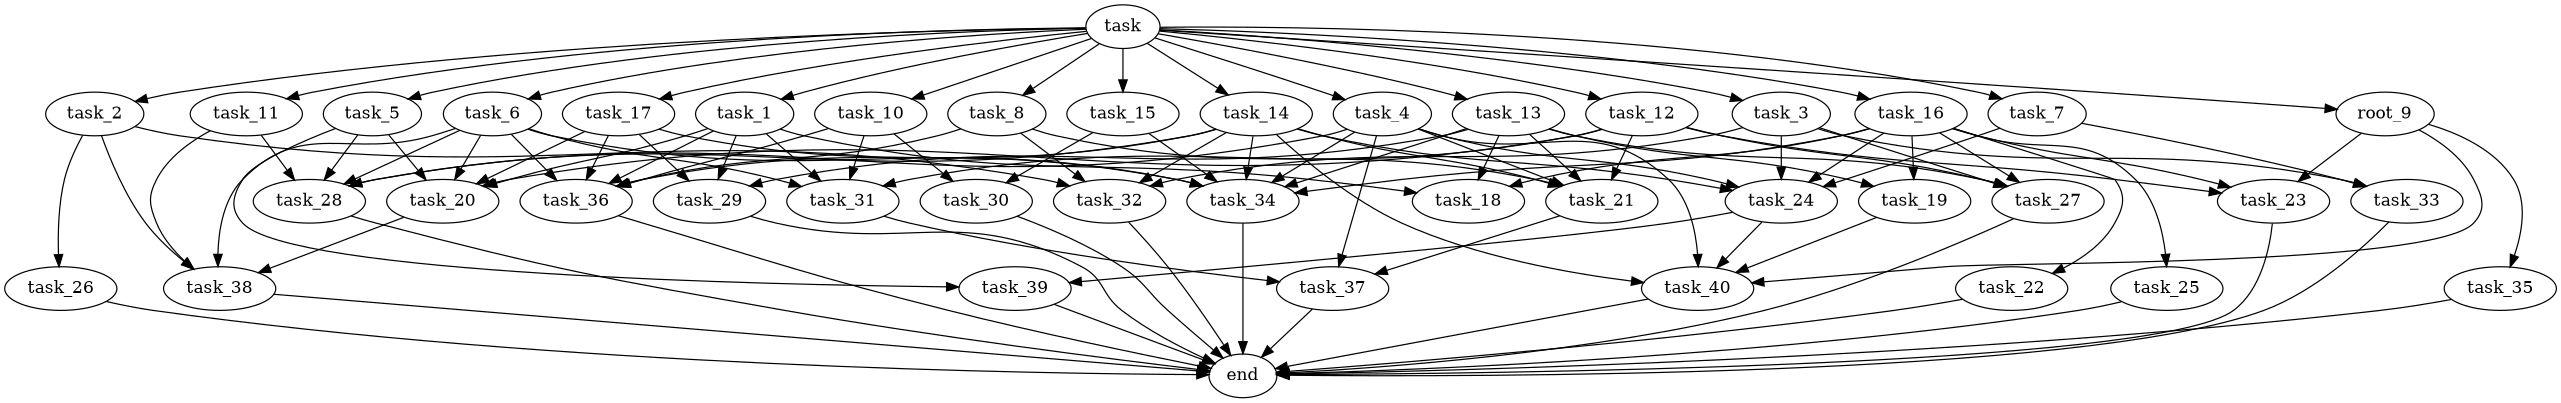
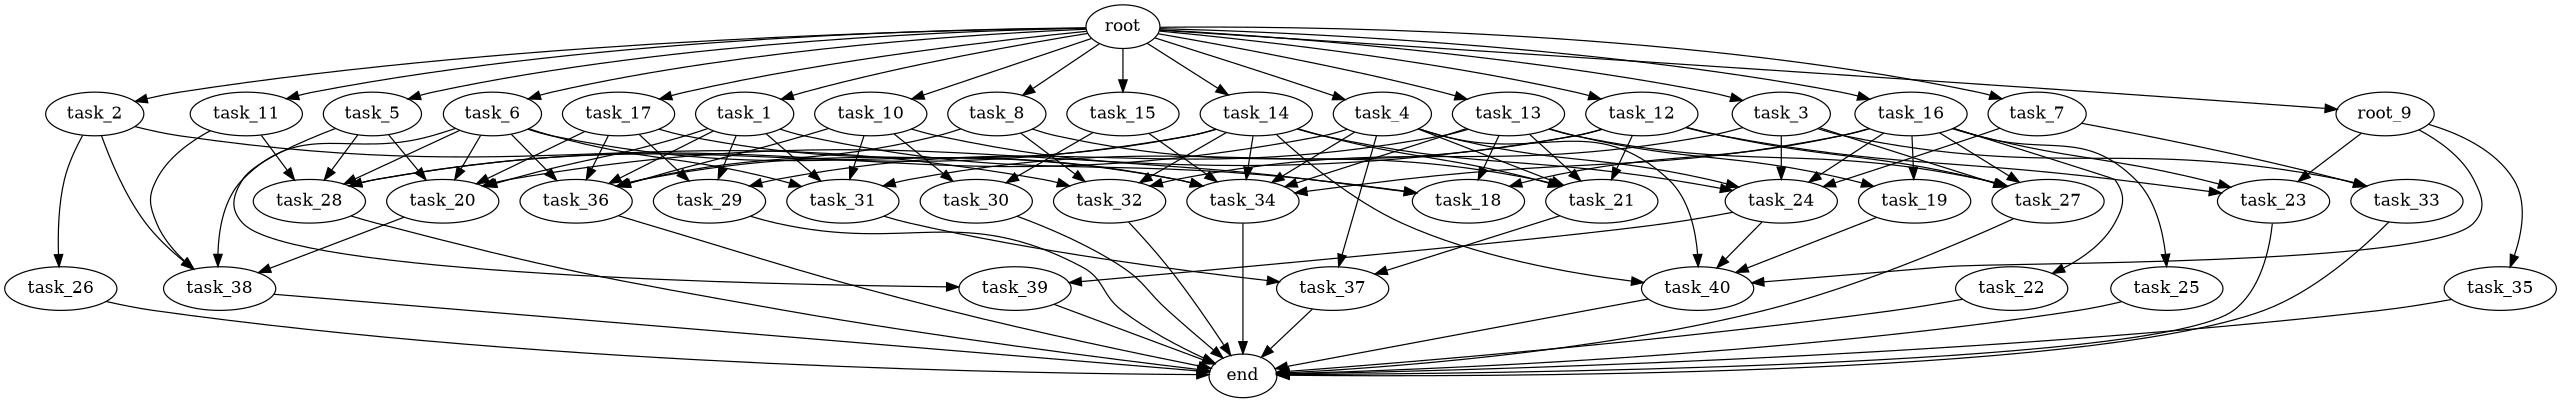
(1123, 27) -> (1123, 27)
none -> (1157, 165)
